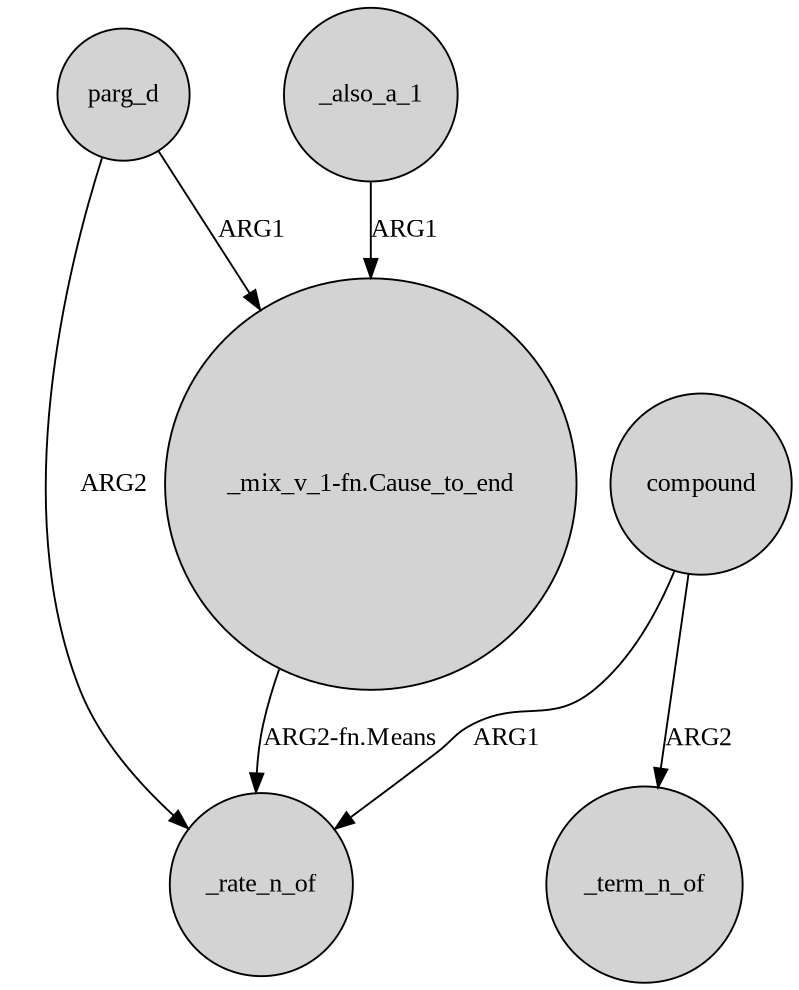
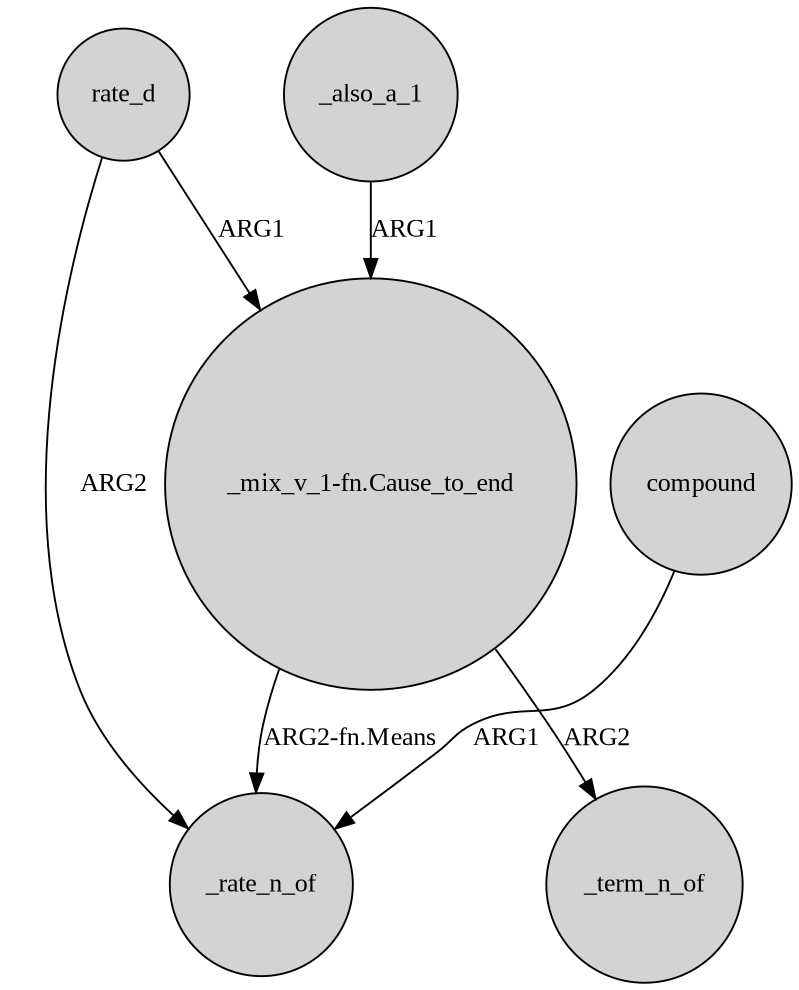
(124, 95) -> (124, 95)
(675, 671) -> (546, 722)
